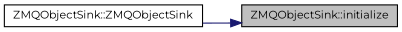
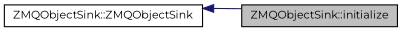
(217, 23) -> (228, 9)
